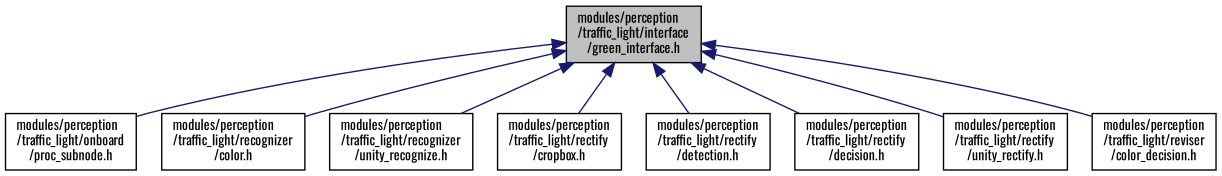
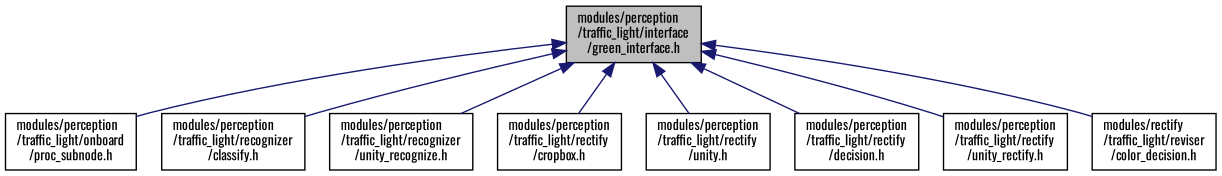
(233, 142) -> (233, 142)
(708, 142) -> (708, 142)
(1154, 142) -> (1154, 142)
